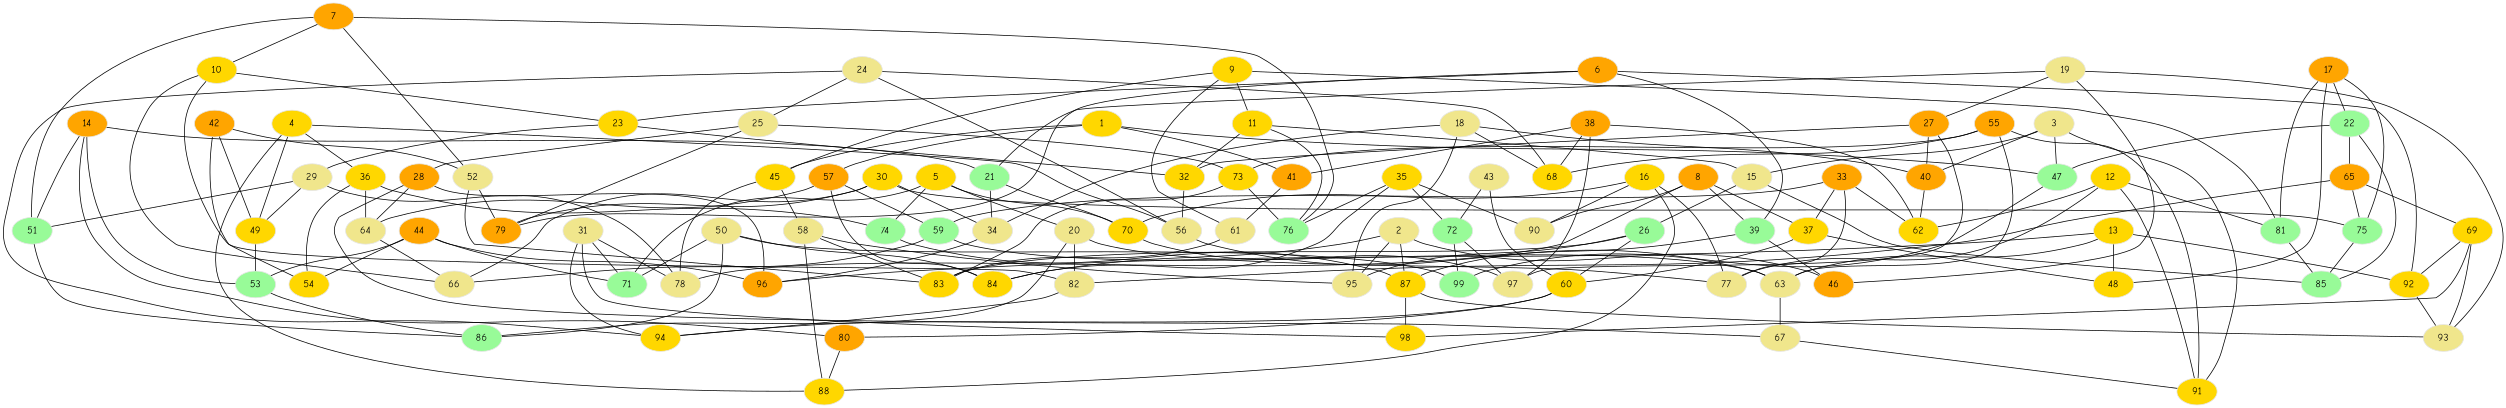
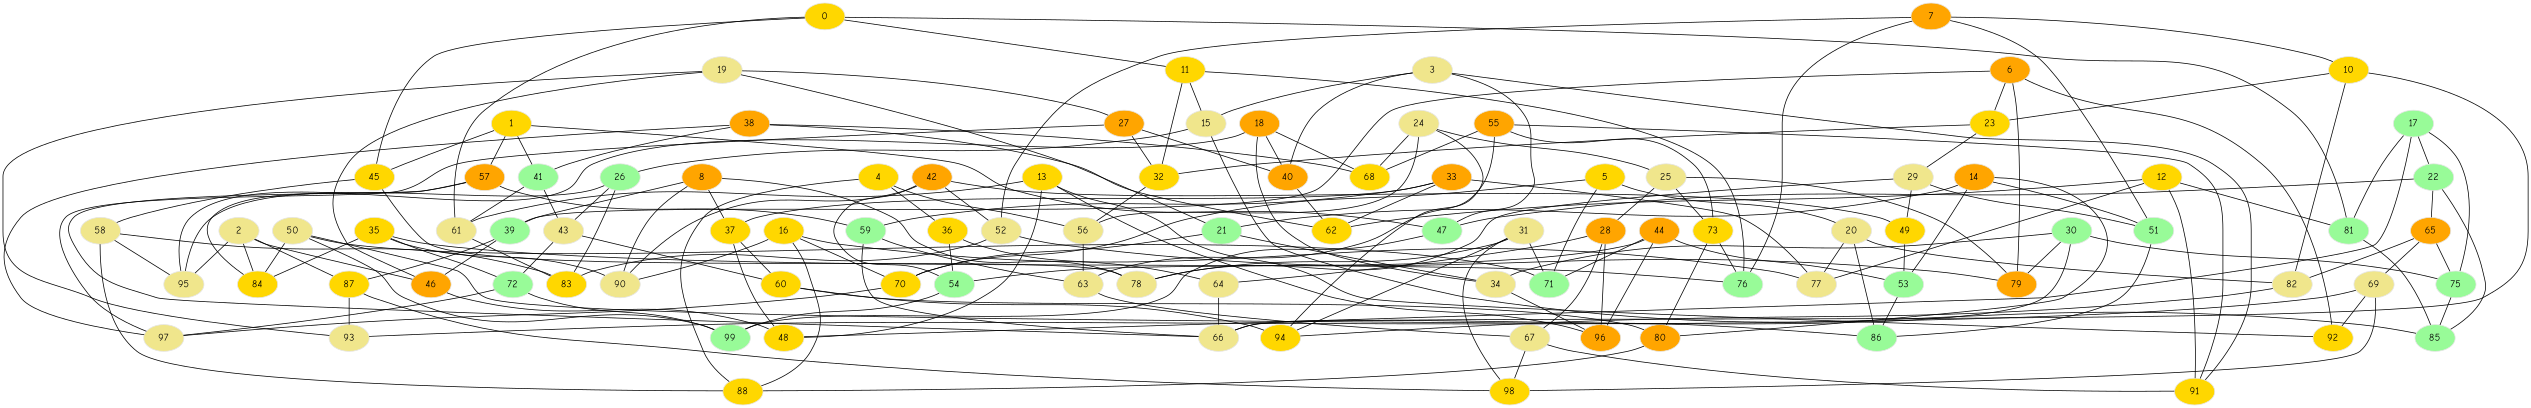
(1232, 70) -> (825, 16)
(2329, 70) -> (2413, 124)
(1460, 124) -> (1260, 124)
(274, 177) -> none
(882, 177) -> (2072, 231)
(1292, 177) -> (538, 177)
(521, 201) -> (335, 308)
none -> (764, 201)
none -> (552, 207)
(1059, 213) -> (1687, 284)
(885, 231) -> none
(2472, 231) -> (2374, 284)
(2023, 255) -> (732, 193)
(1605, 258) -> (592, 204)
(309, 284) -> (954, 284)
none -> (535, 309)
none -> (842, 311)
(2426, 311) -> none
none -> (1521, 361)
